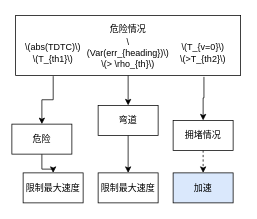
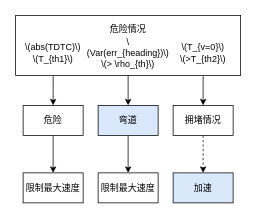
(128, 120) -> (128, 120)
(203, 135) -> (203, 120)
(42, 139) -> (53, 120)
